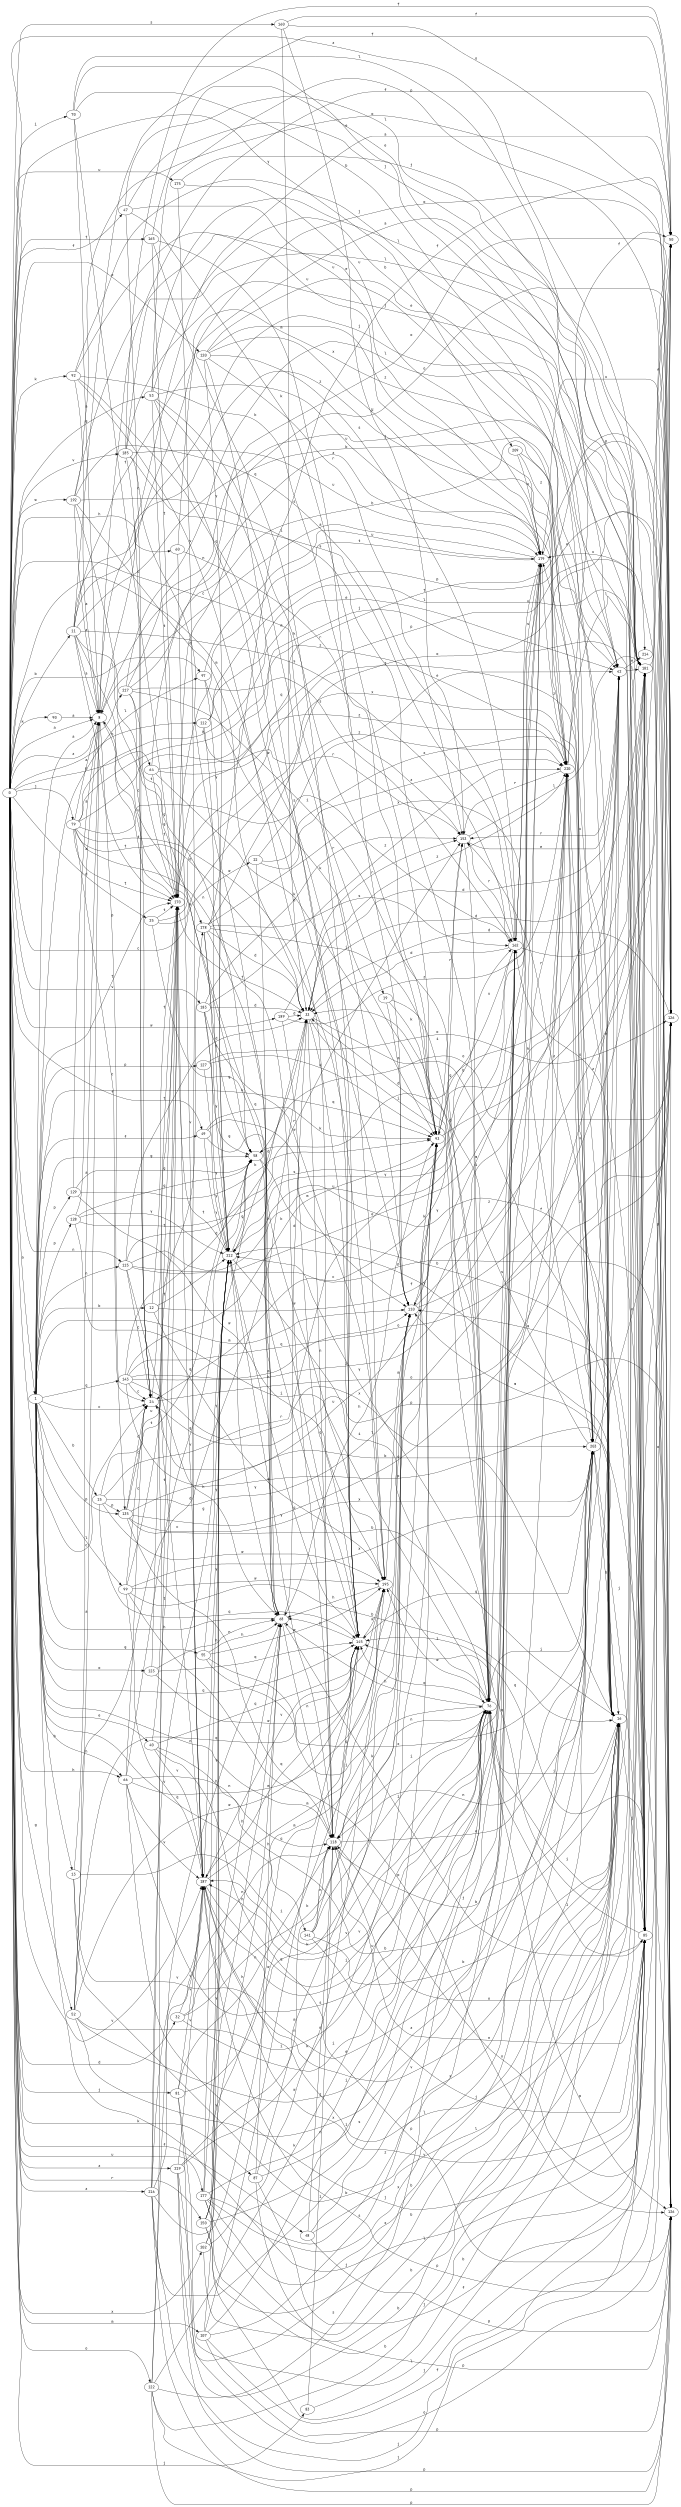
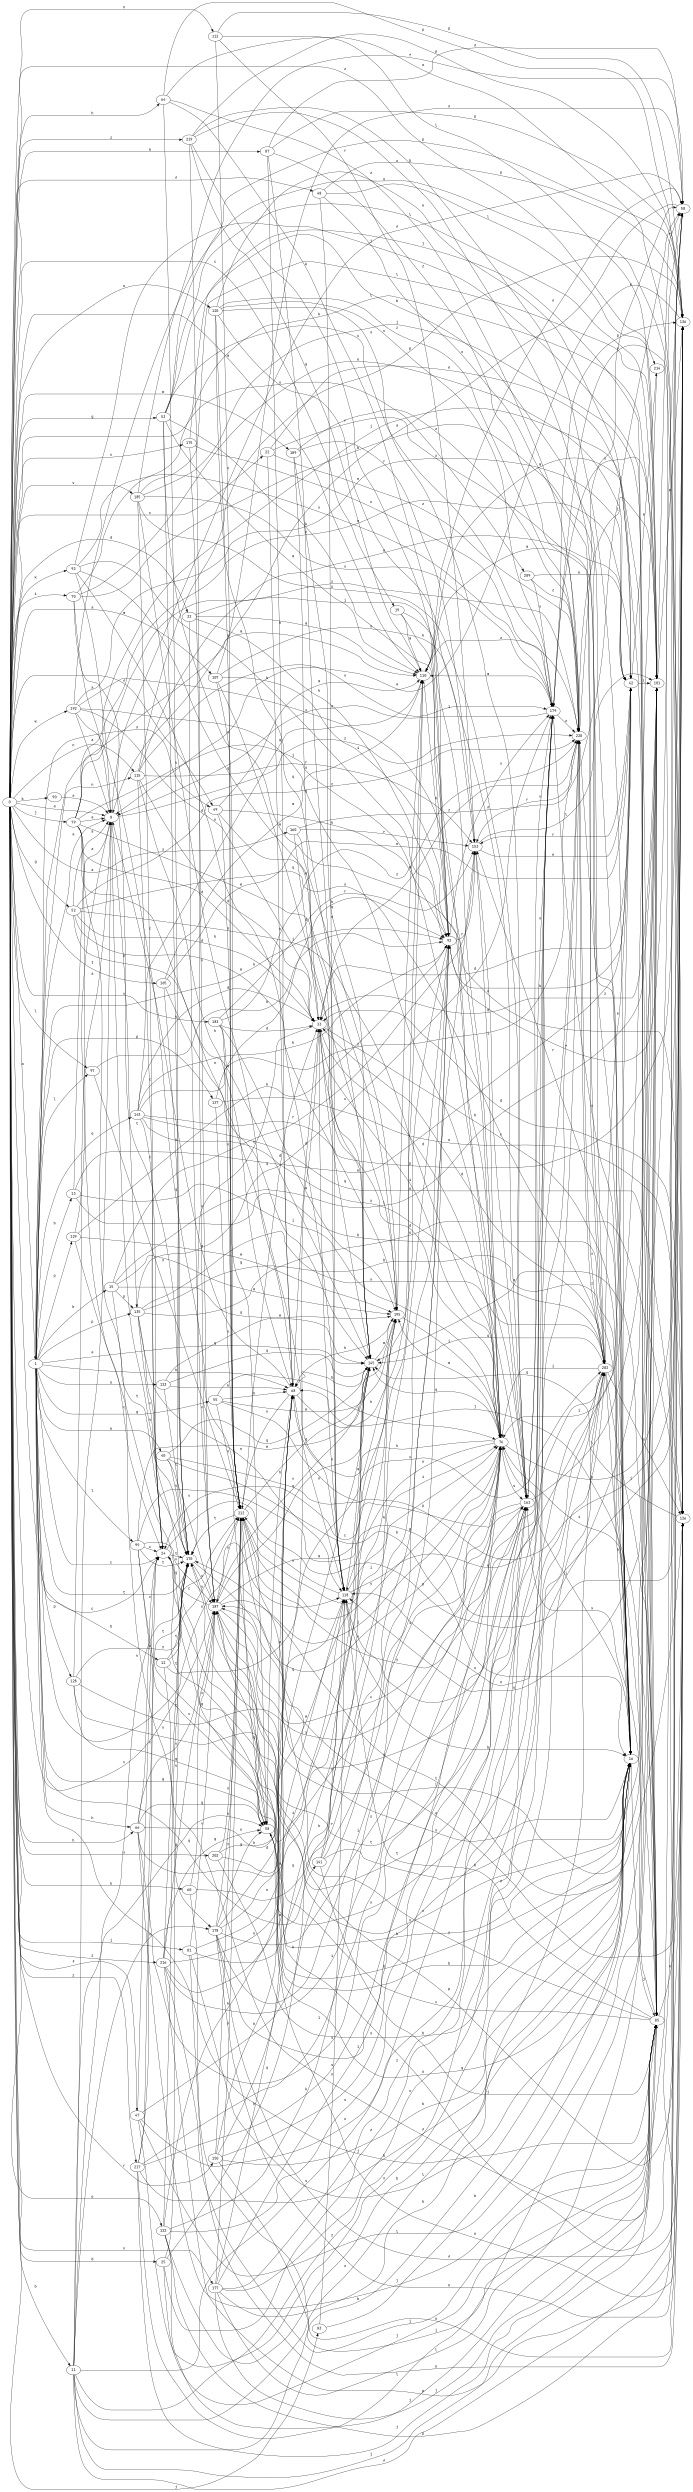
(333, 531) -> none
(513, 2432) -> none
